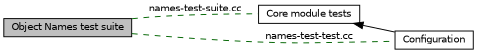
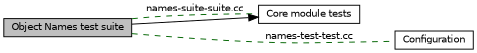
(195, 9) -> (195, 9)
(379, 29) -> (190, 21)
